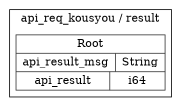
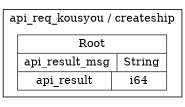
(91, 19) -> (93, 19)
